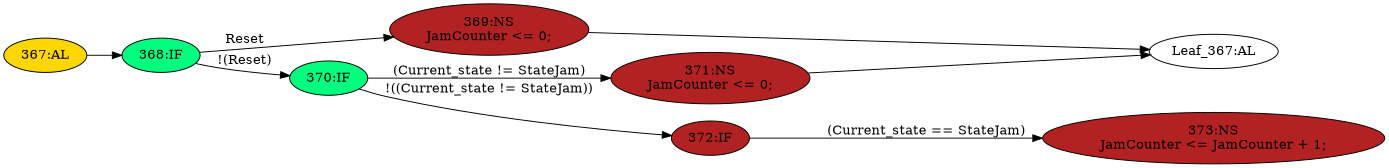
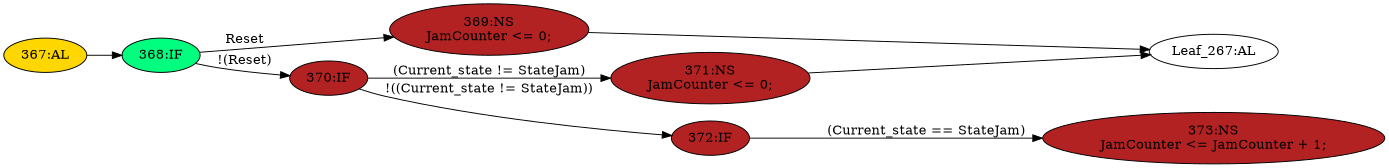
(1214, 51) -> (1214, 51)
(329, 78) -> (329, 78)
